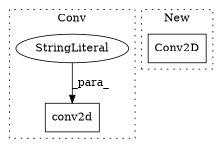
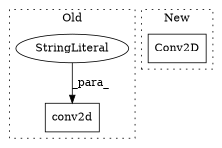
(72, 19) -> (72, 19)
